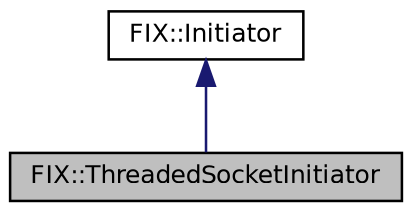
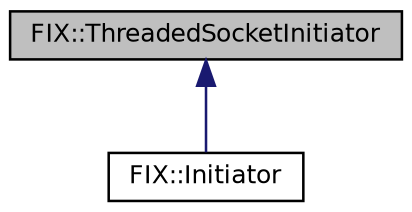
(206, 119) -> (206, 119)
